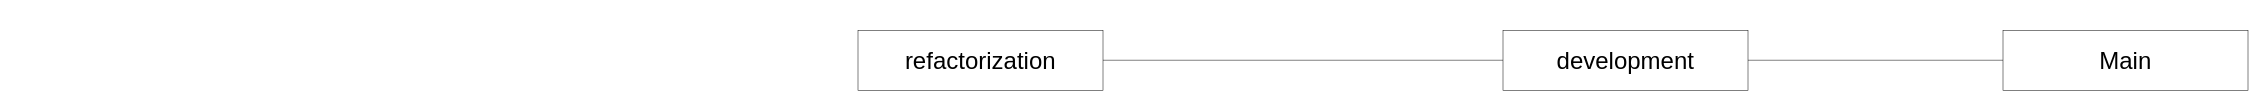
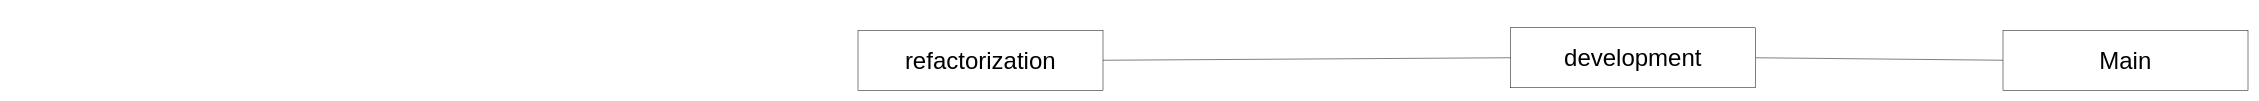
(1625, 60) -> (1633, 58)
